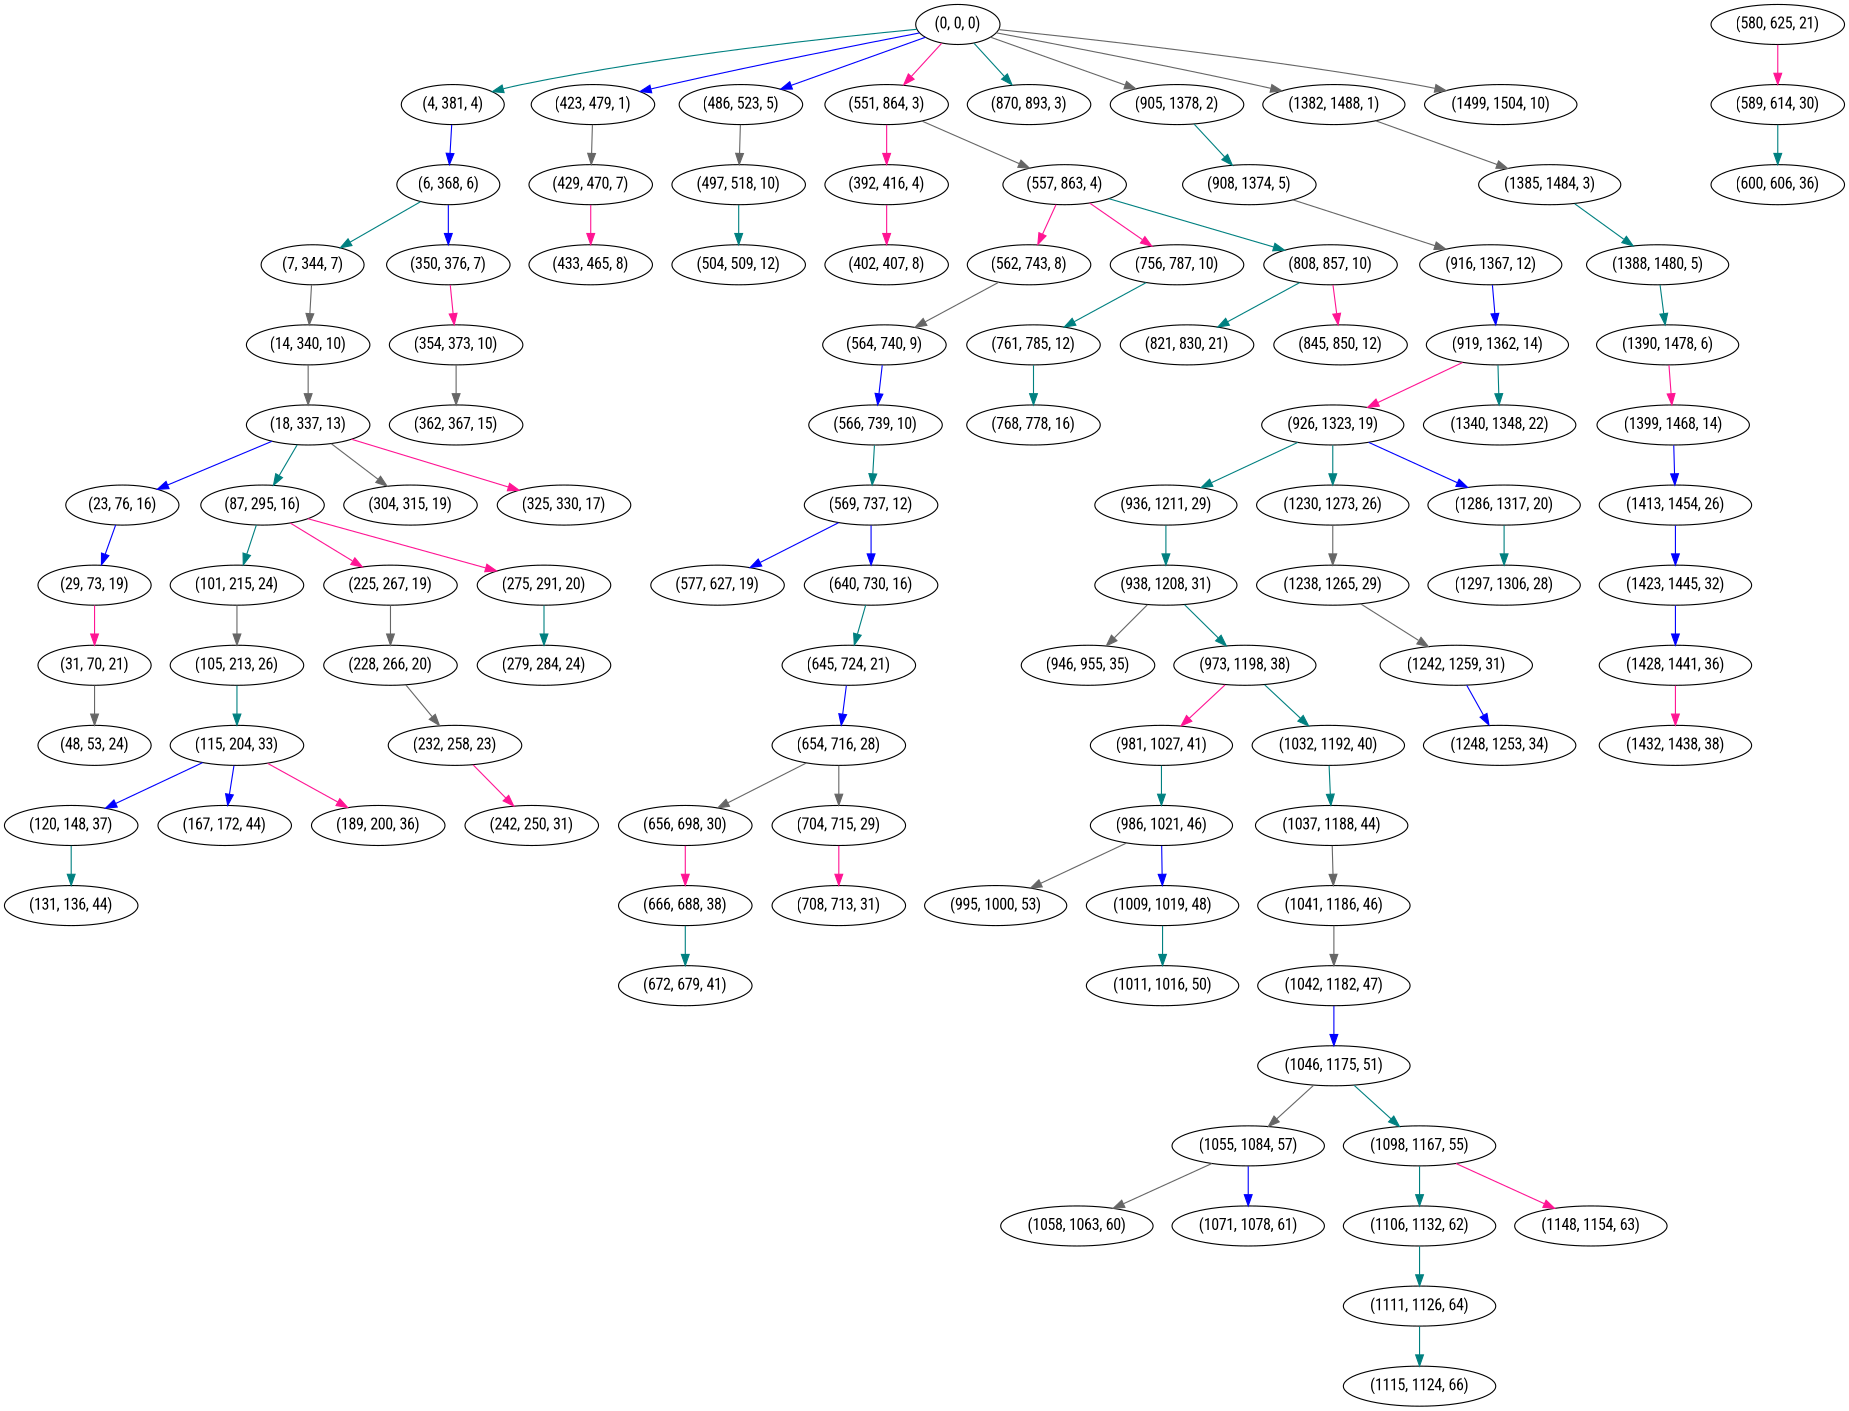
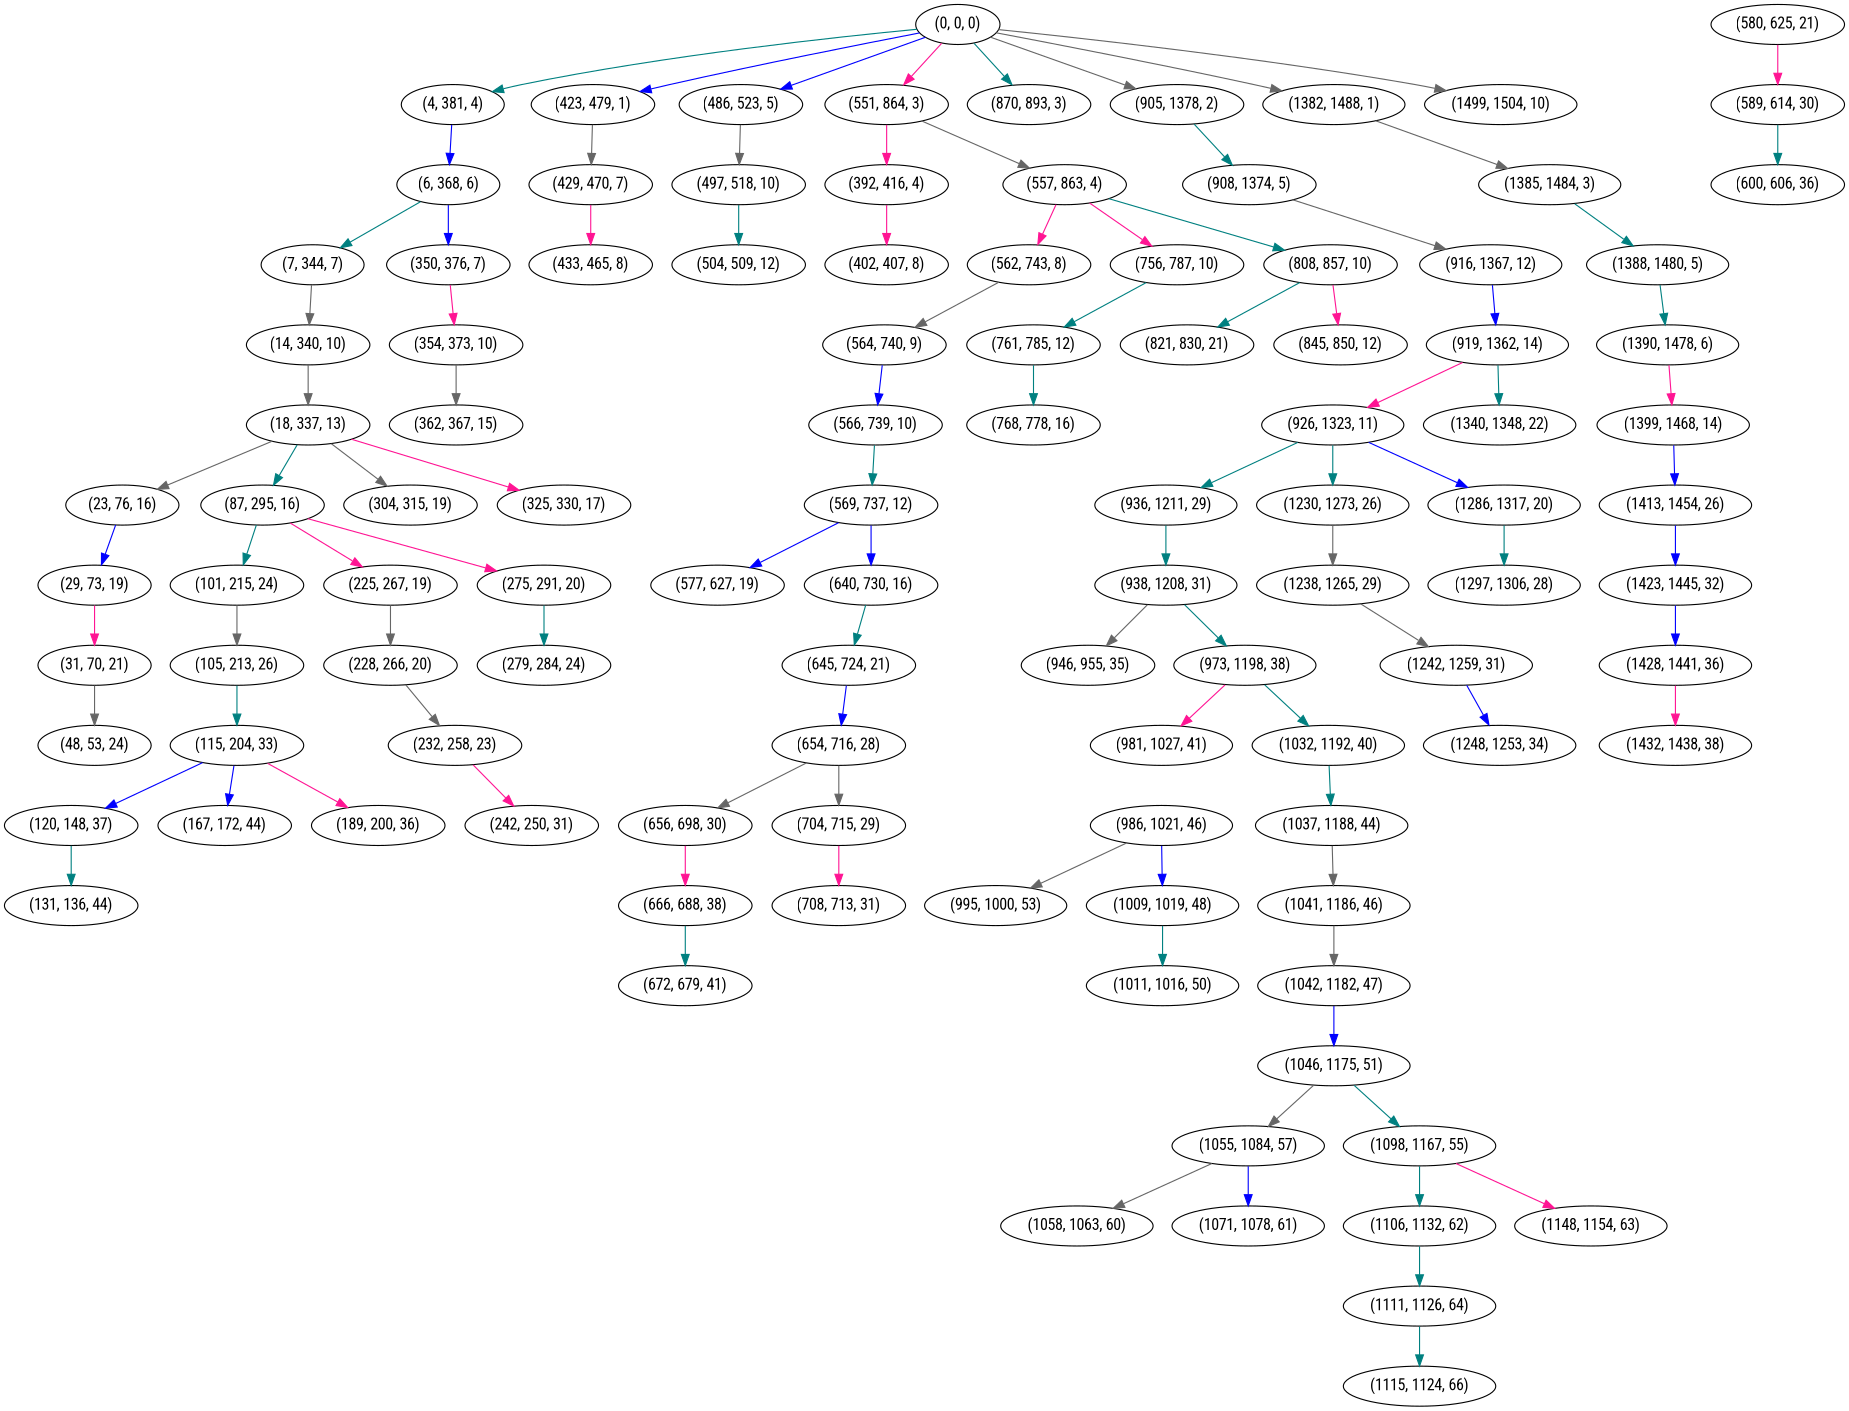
(1333, 425) -> (1333, 425)
(220, 463) -> (220, 463)
(1161, 780) -> none
